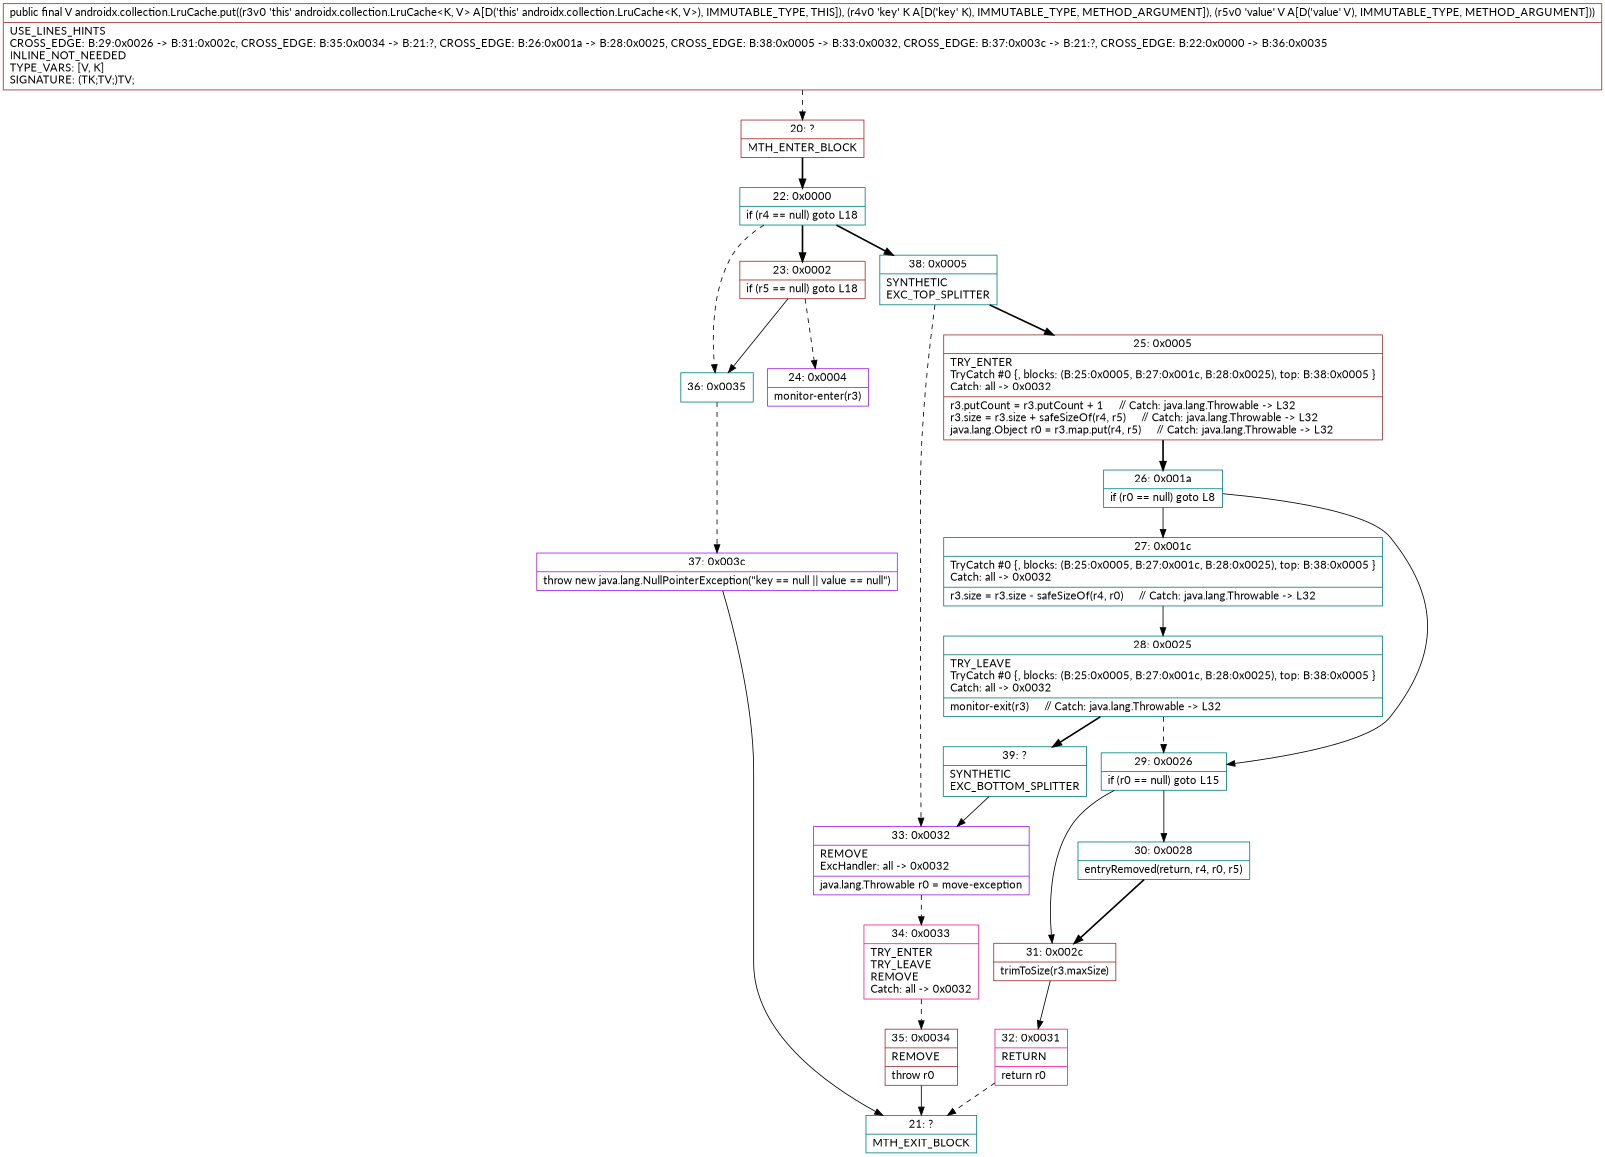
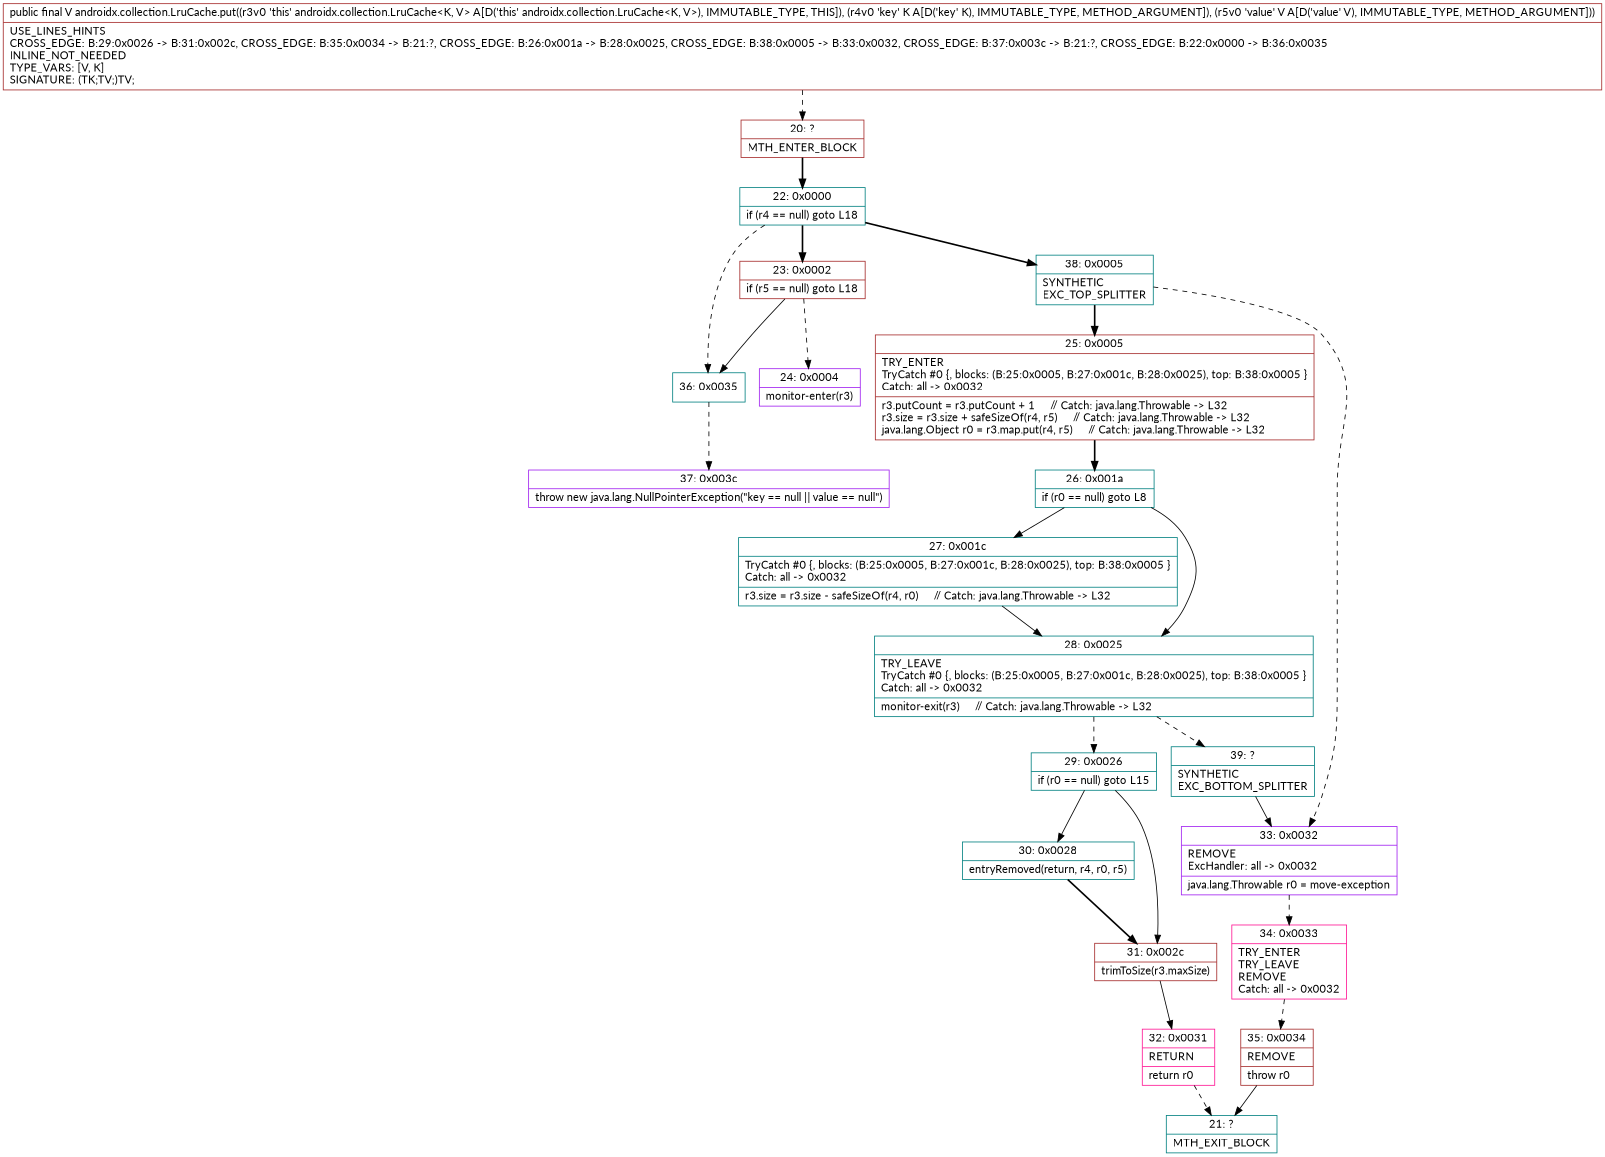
(1427, 621) -> (1196, 564)
(1080, 729) -> (1177, 729)
(754, 876) -> none
